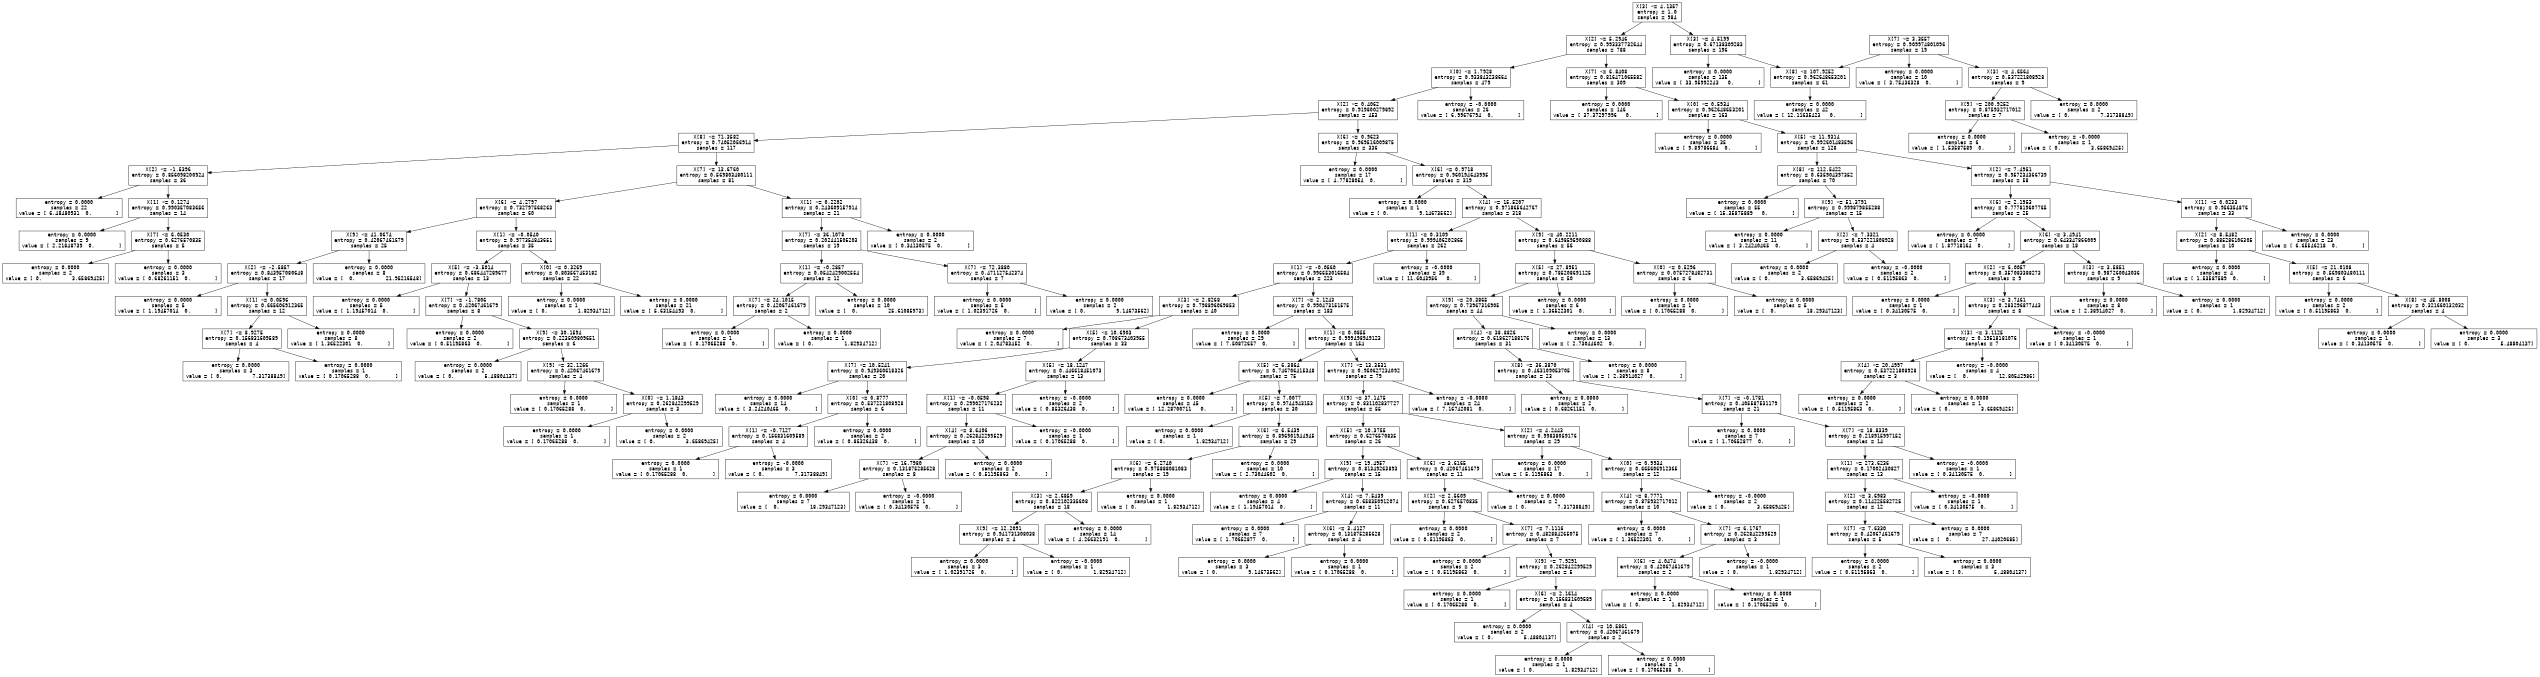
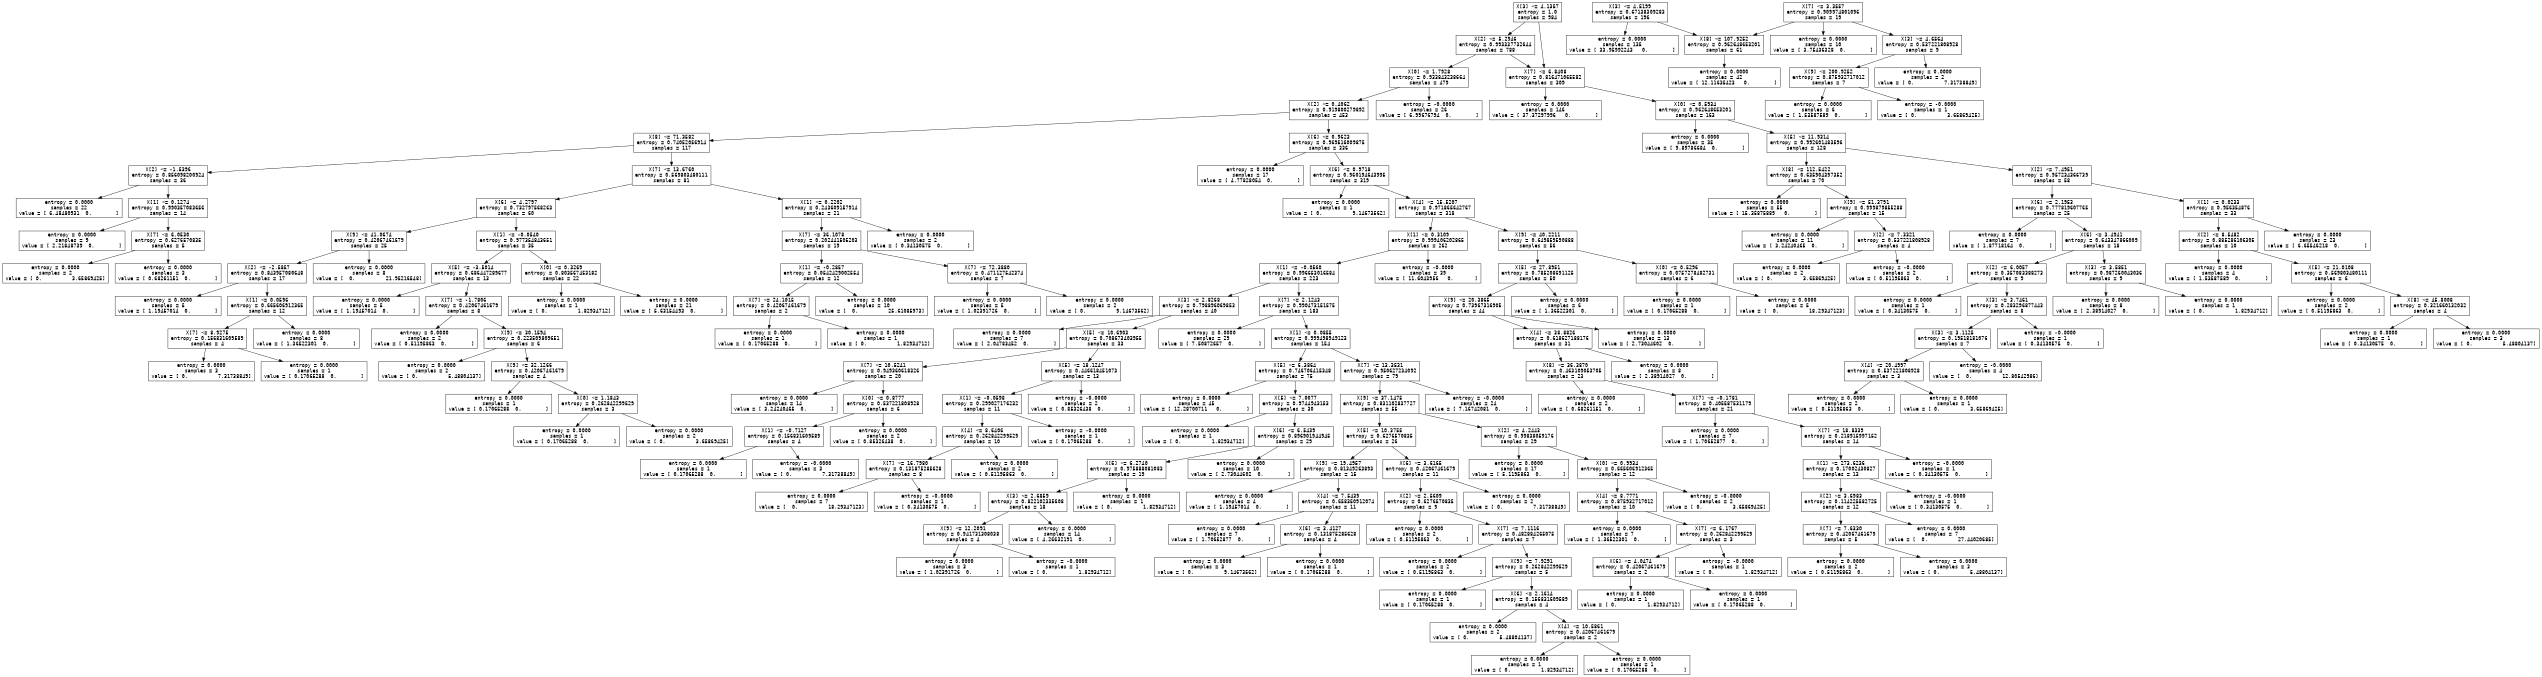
(1681, 28) -> (1541, 43)
